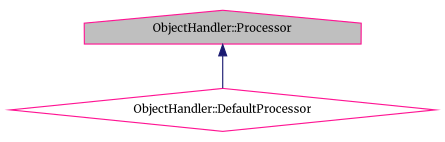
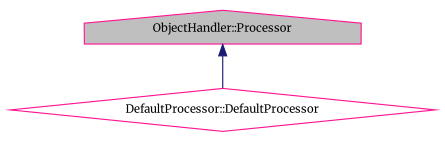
(223, 110) -> (223, 110)
